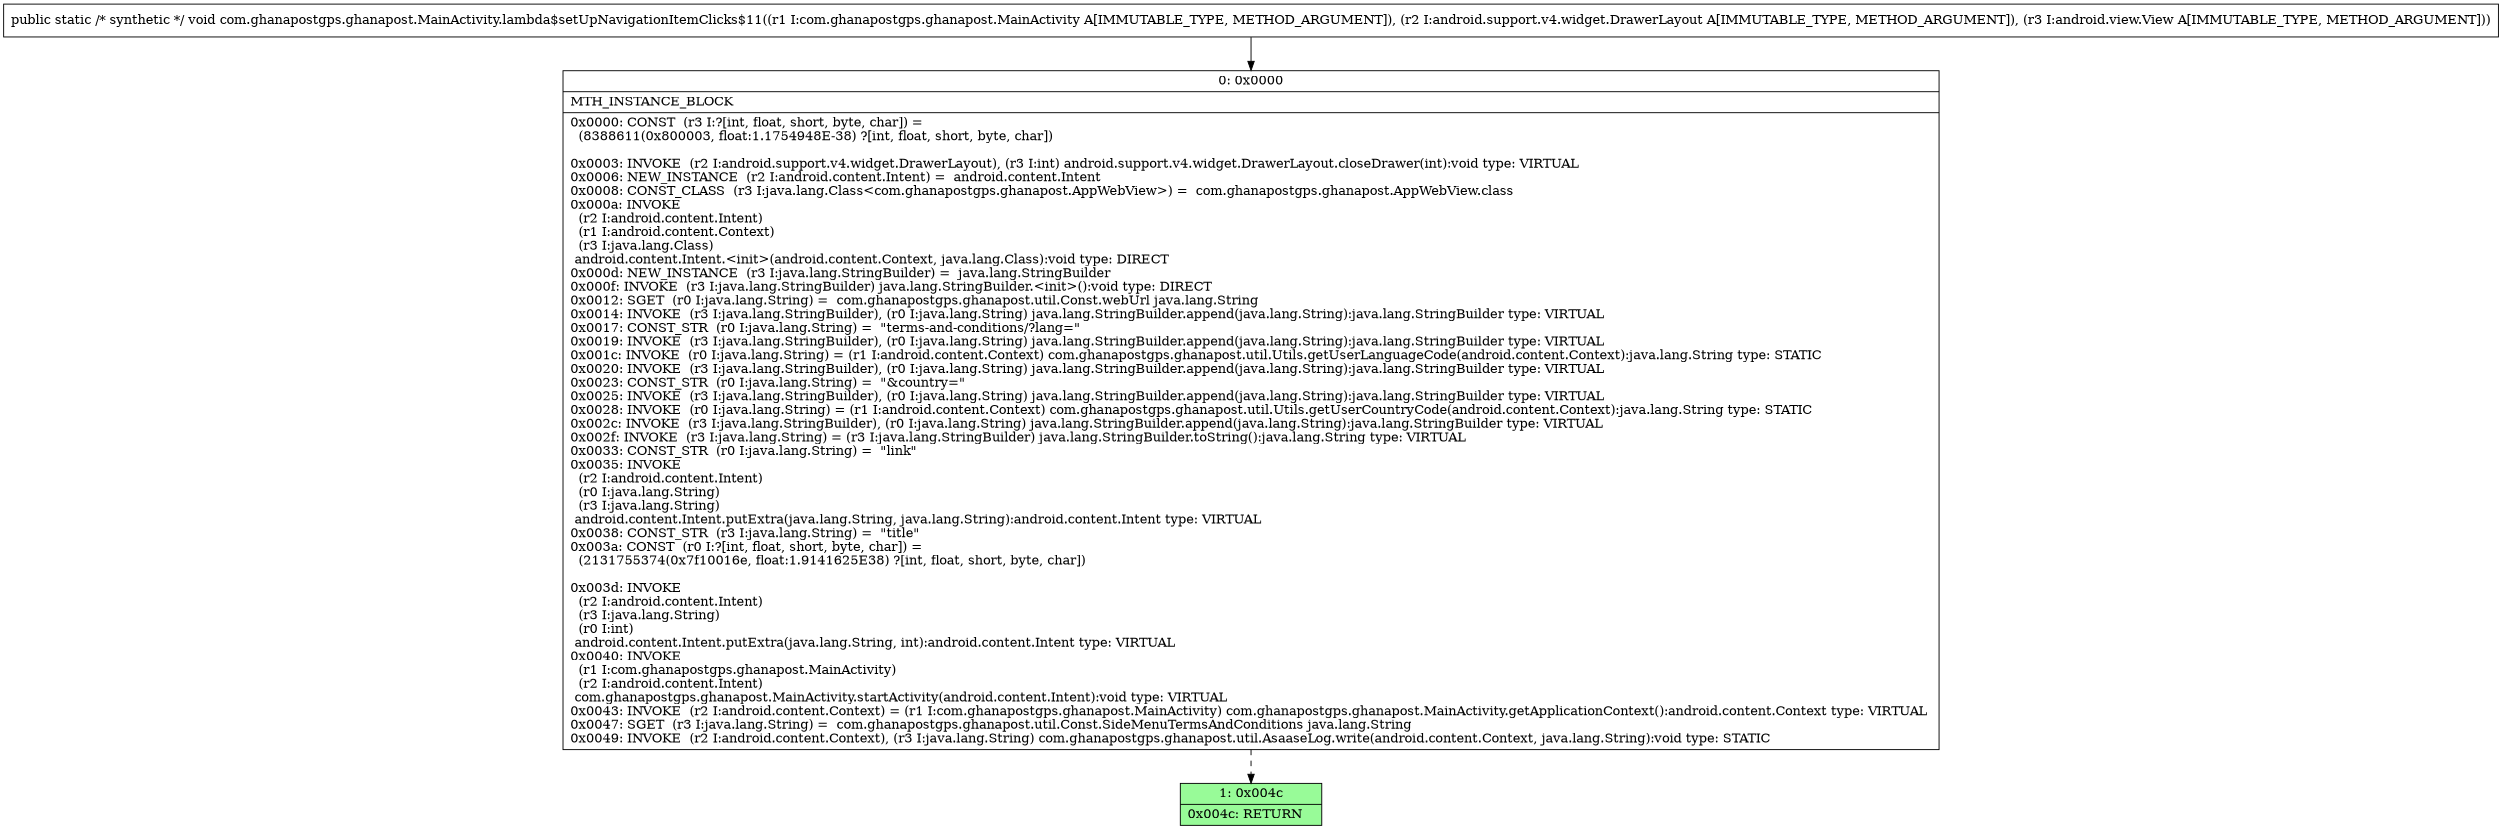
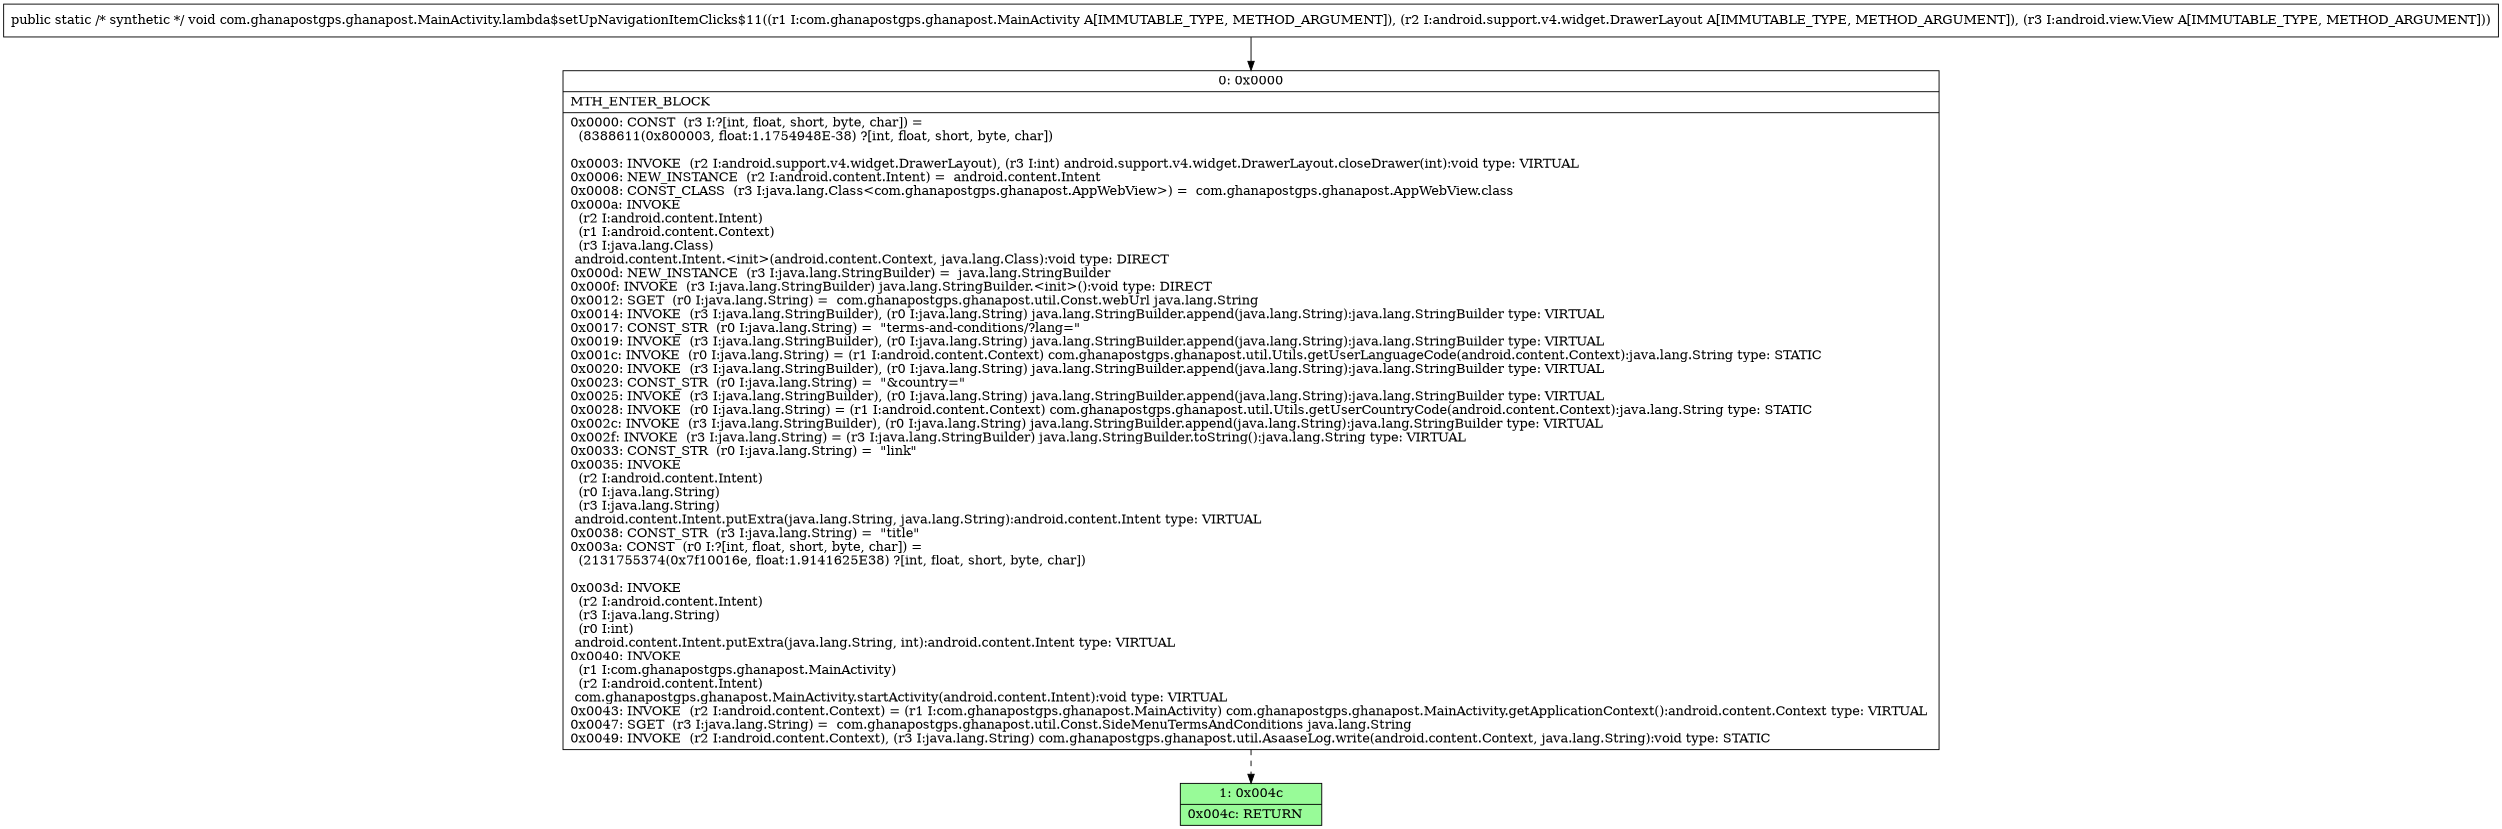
(652, 102) -> (641, 102)
